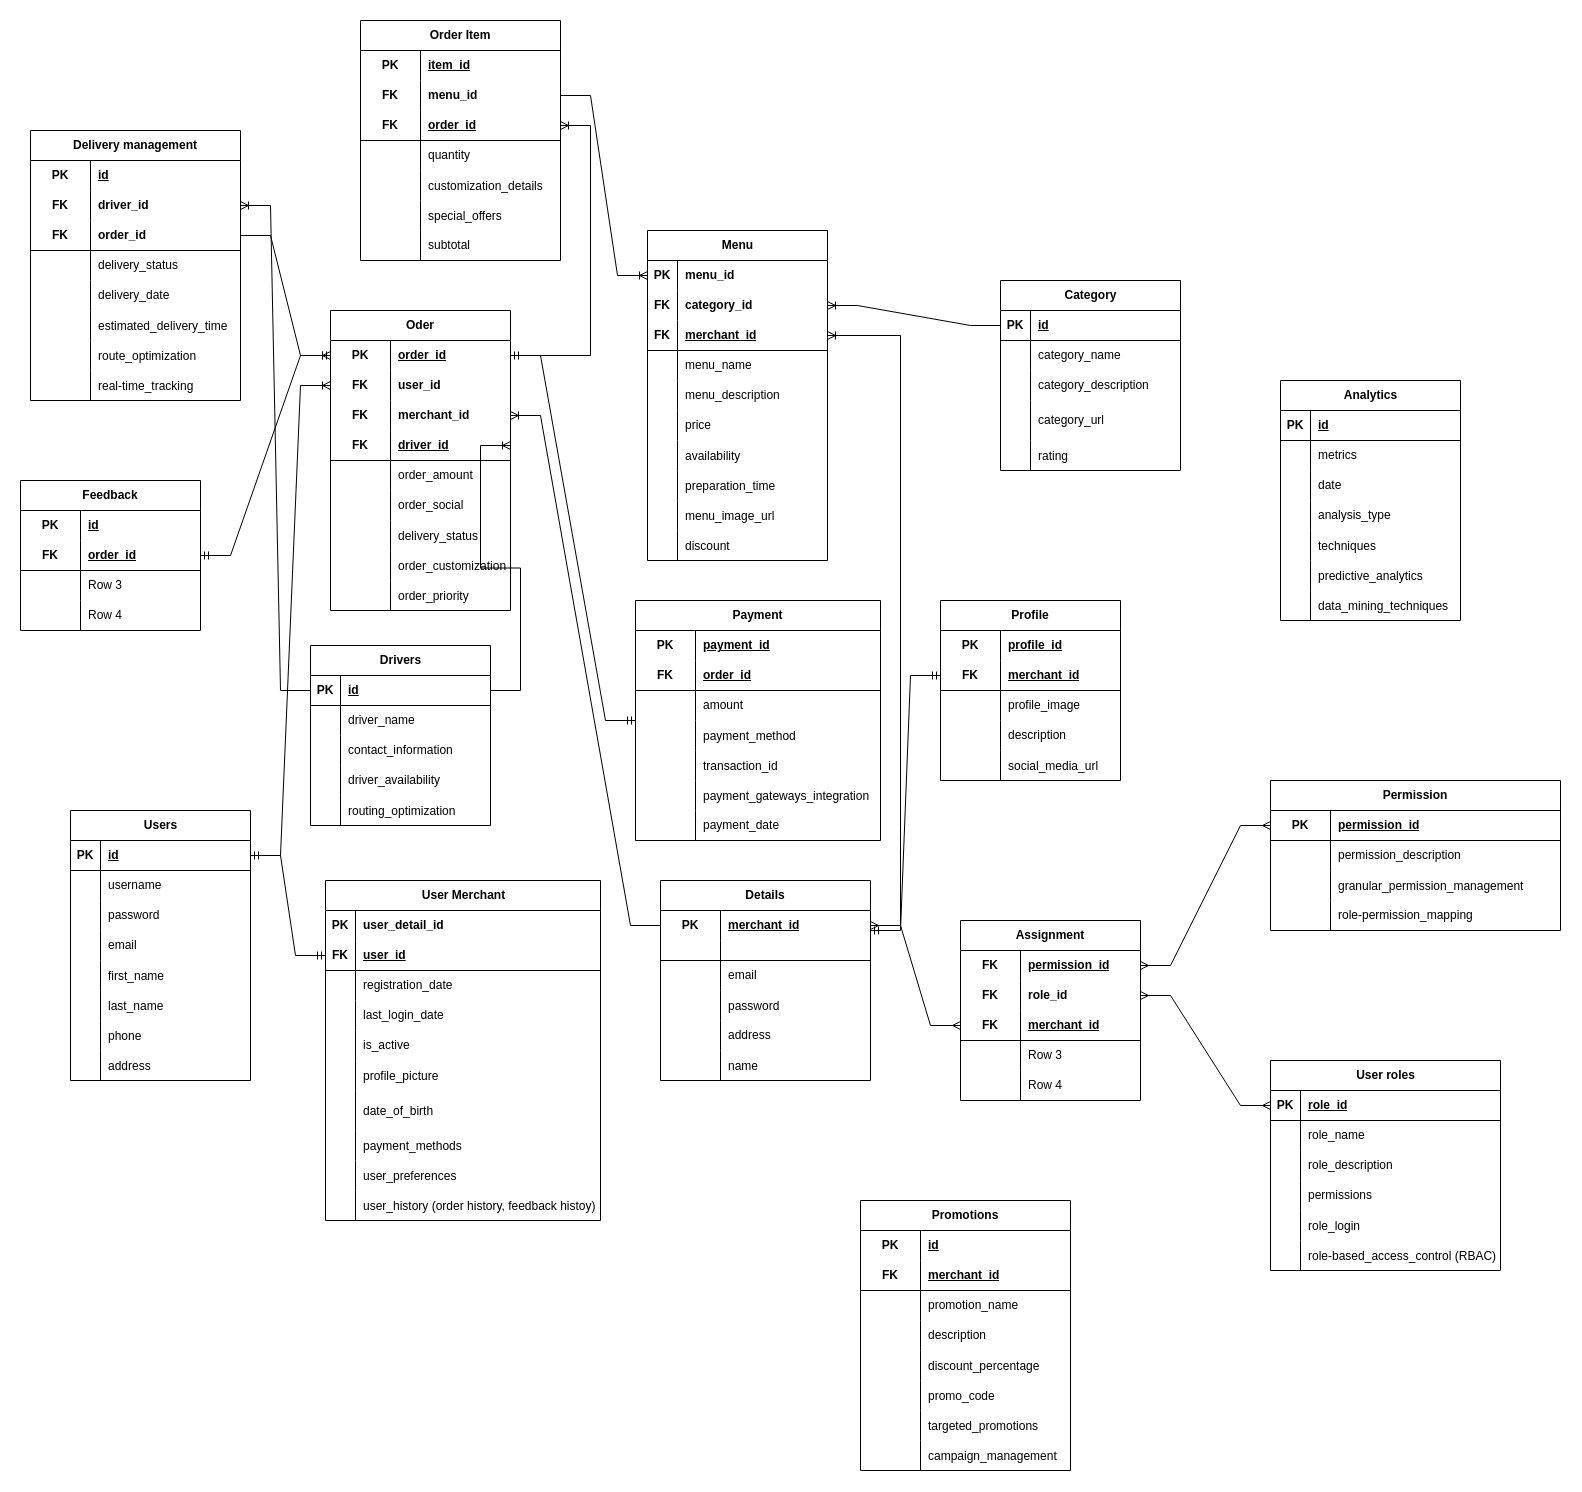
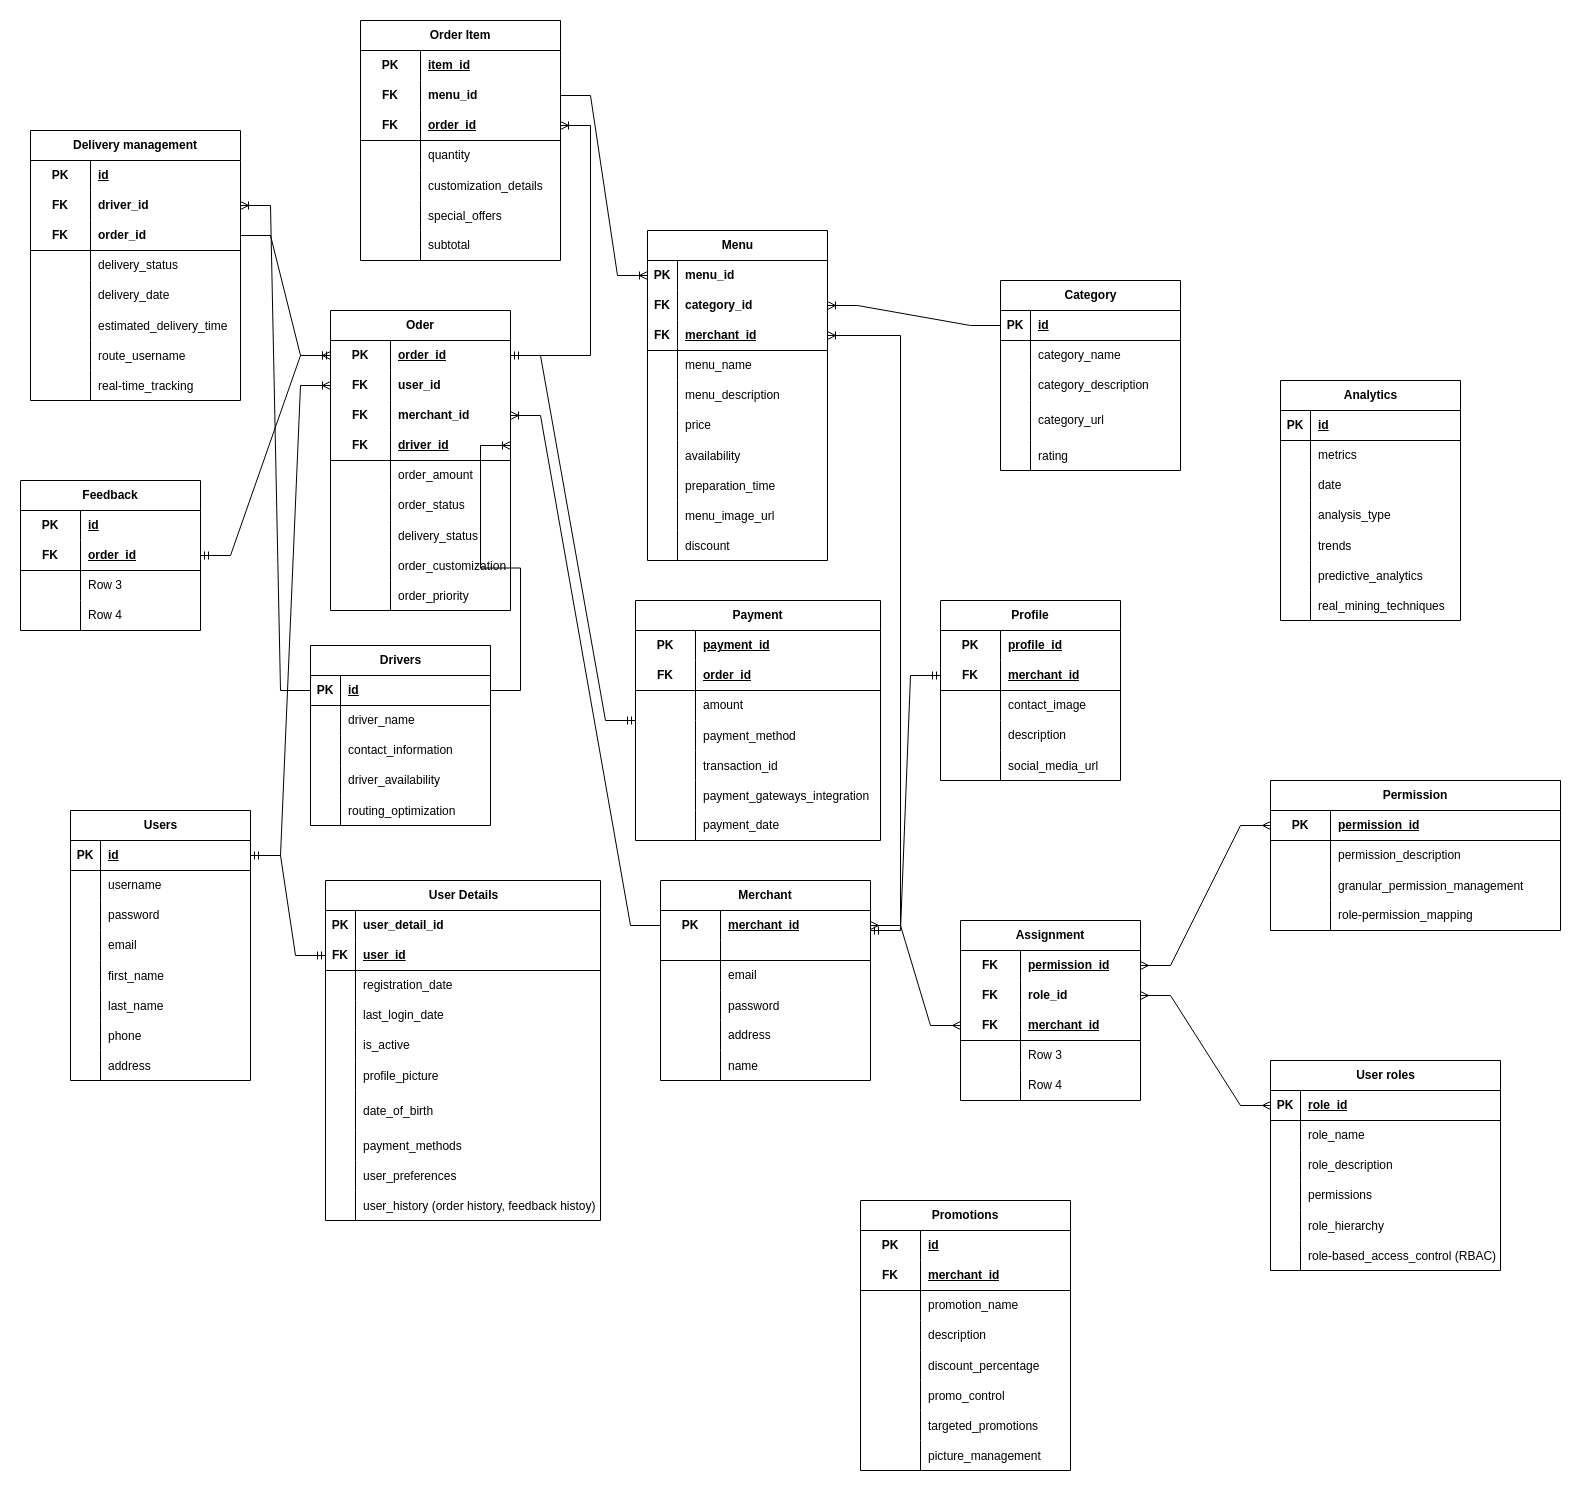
(154, 356) -> (145, 356)
(436, 506) -> (439, 506)
(1350, 546) -> (1338, 546)
(1387, 606) -> (1386, 606)
(1048, 706) -> (1051, 706)
(464, 896) -> (464, 896)
(766, 896) -> (766, 896)
(1337, 1226) -> (1352, 1226)
(962, 1396) -> (970, 1396)
(990, 1456) -> (987, 1456)
